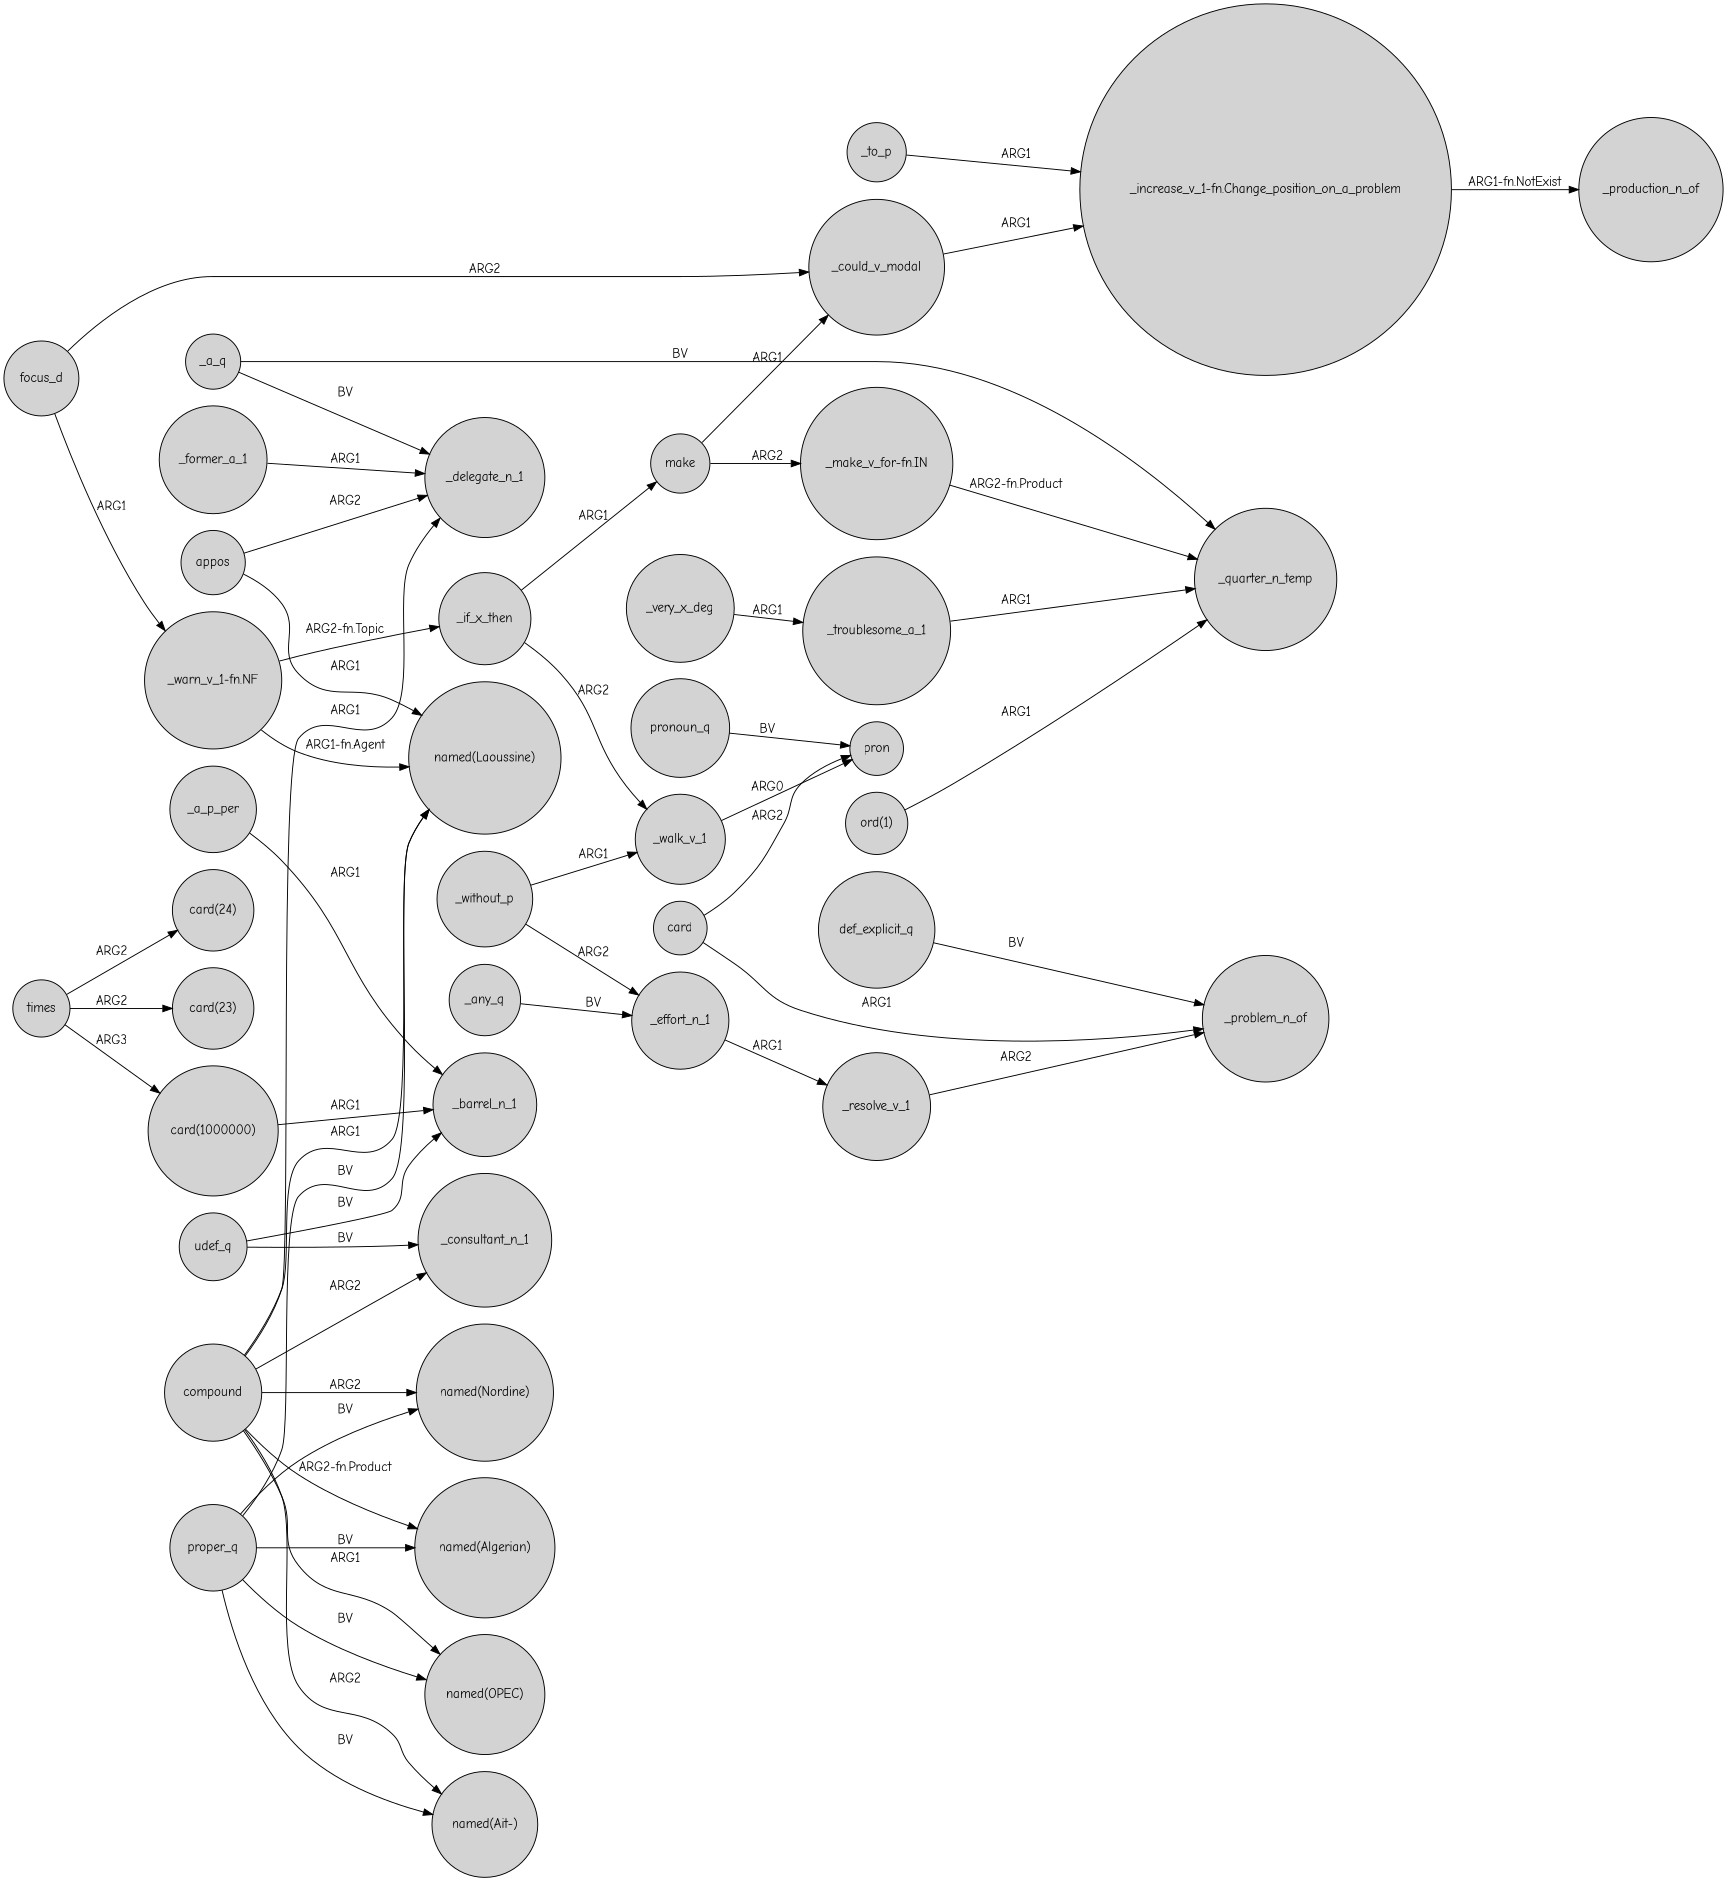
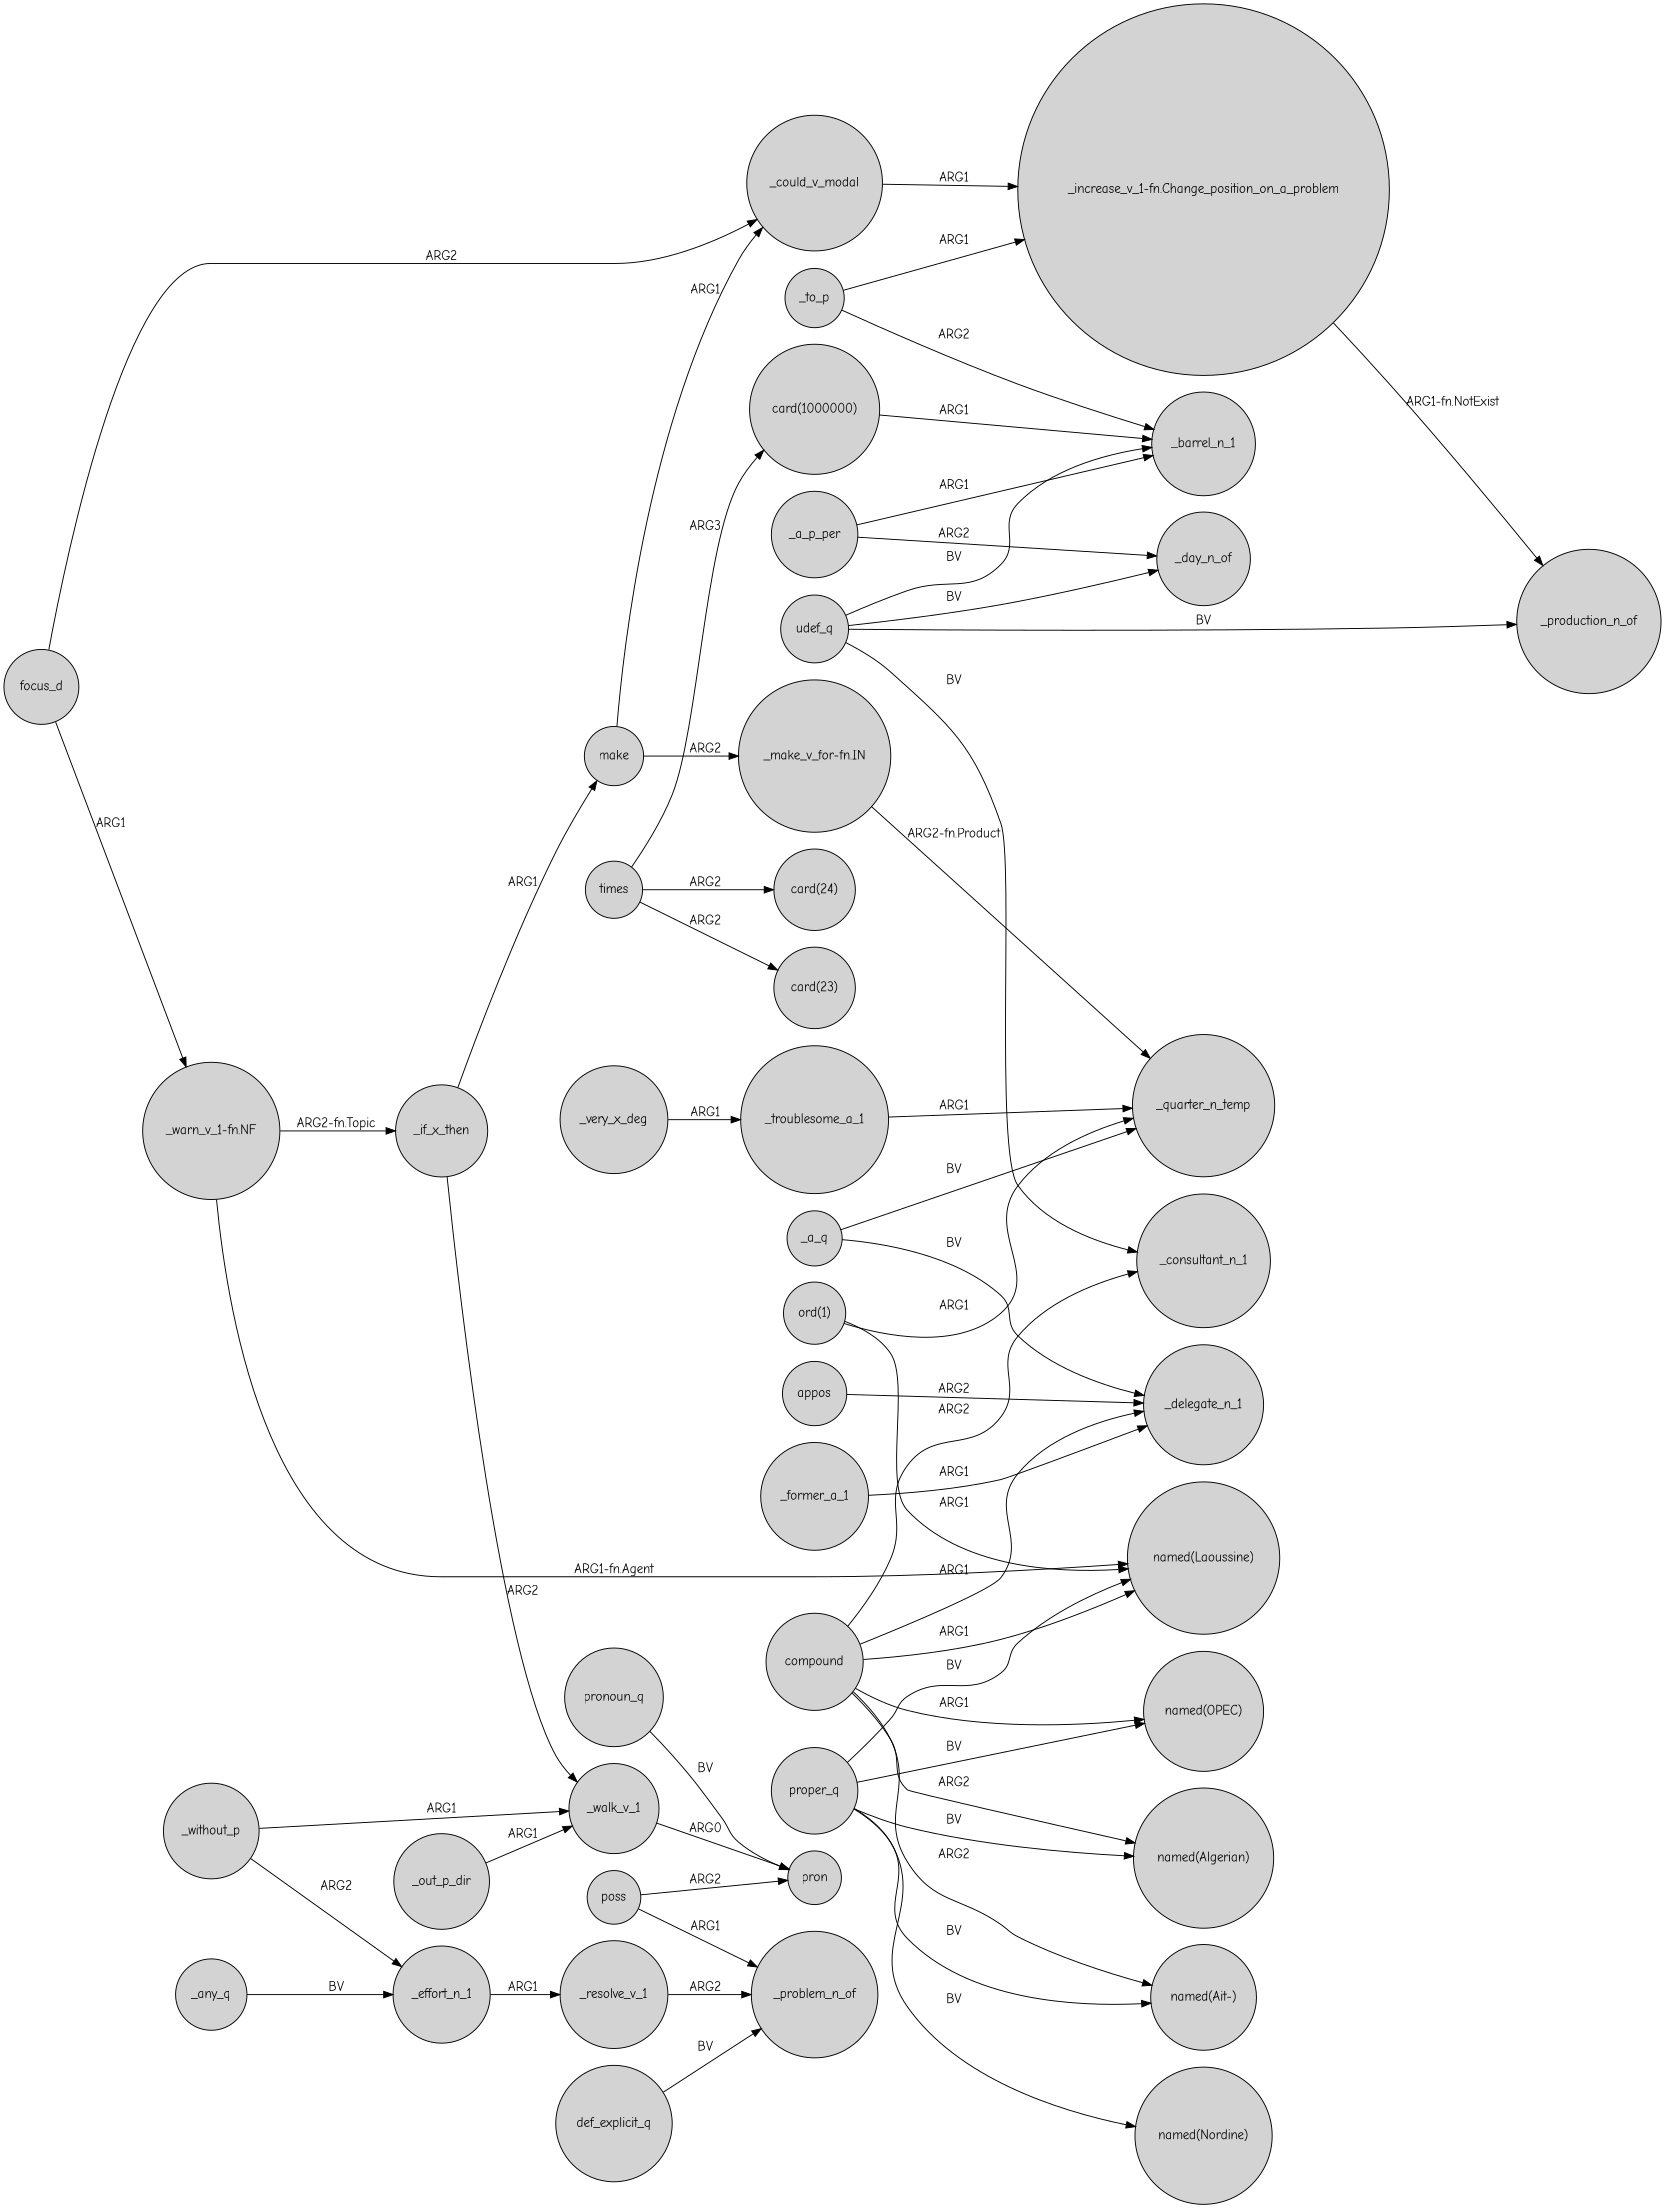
none -> (991, 374)
none -> (1204, 559)
none -> (1178, 630)
(299, 674) -> (911, 1513)
(680, 928) -> (614, 1897)
(334, 1393) -> none
(345, 1468) -> (954, 1783)
none -> (442, 1881)
